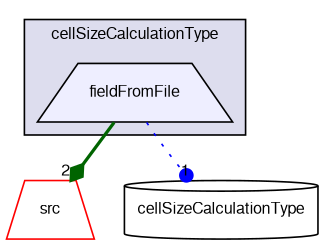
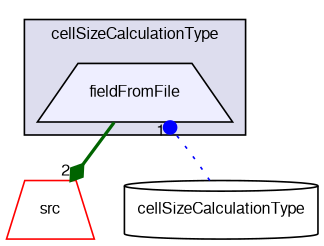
(164, 147) -> (193, 156)
